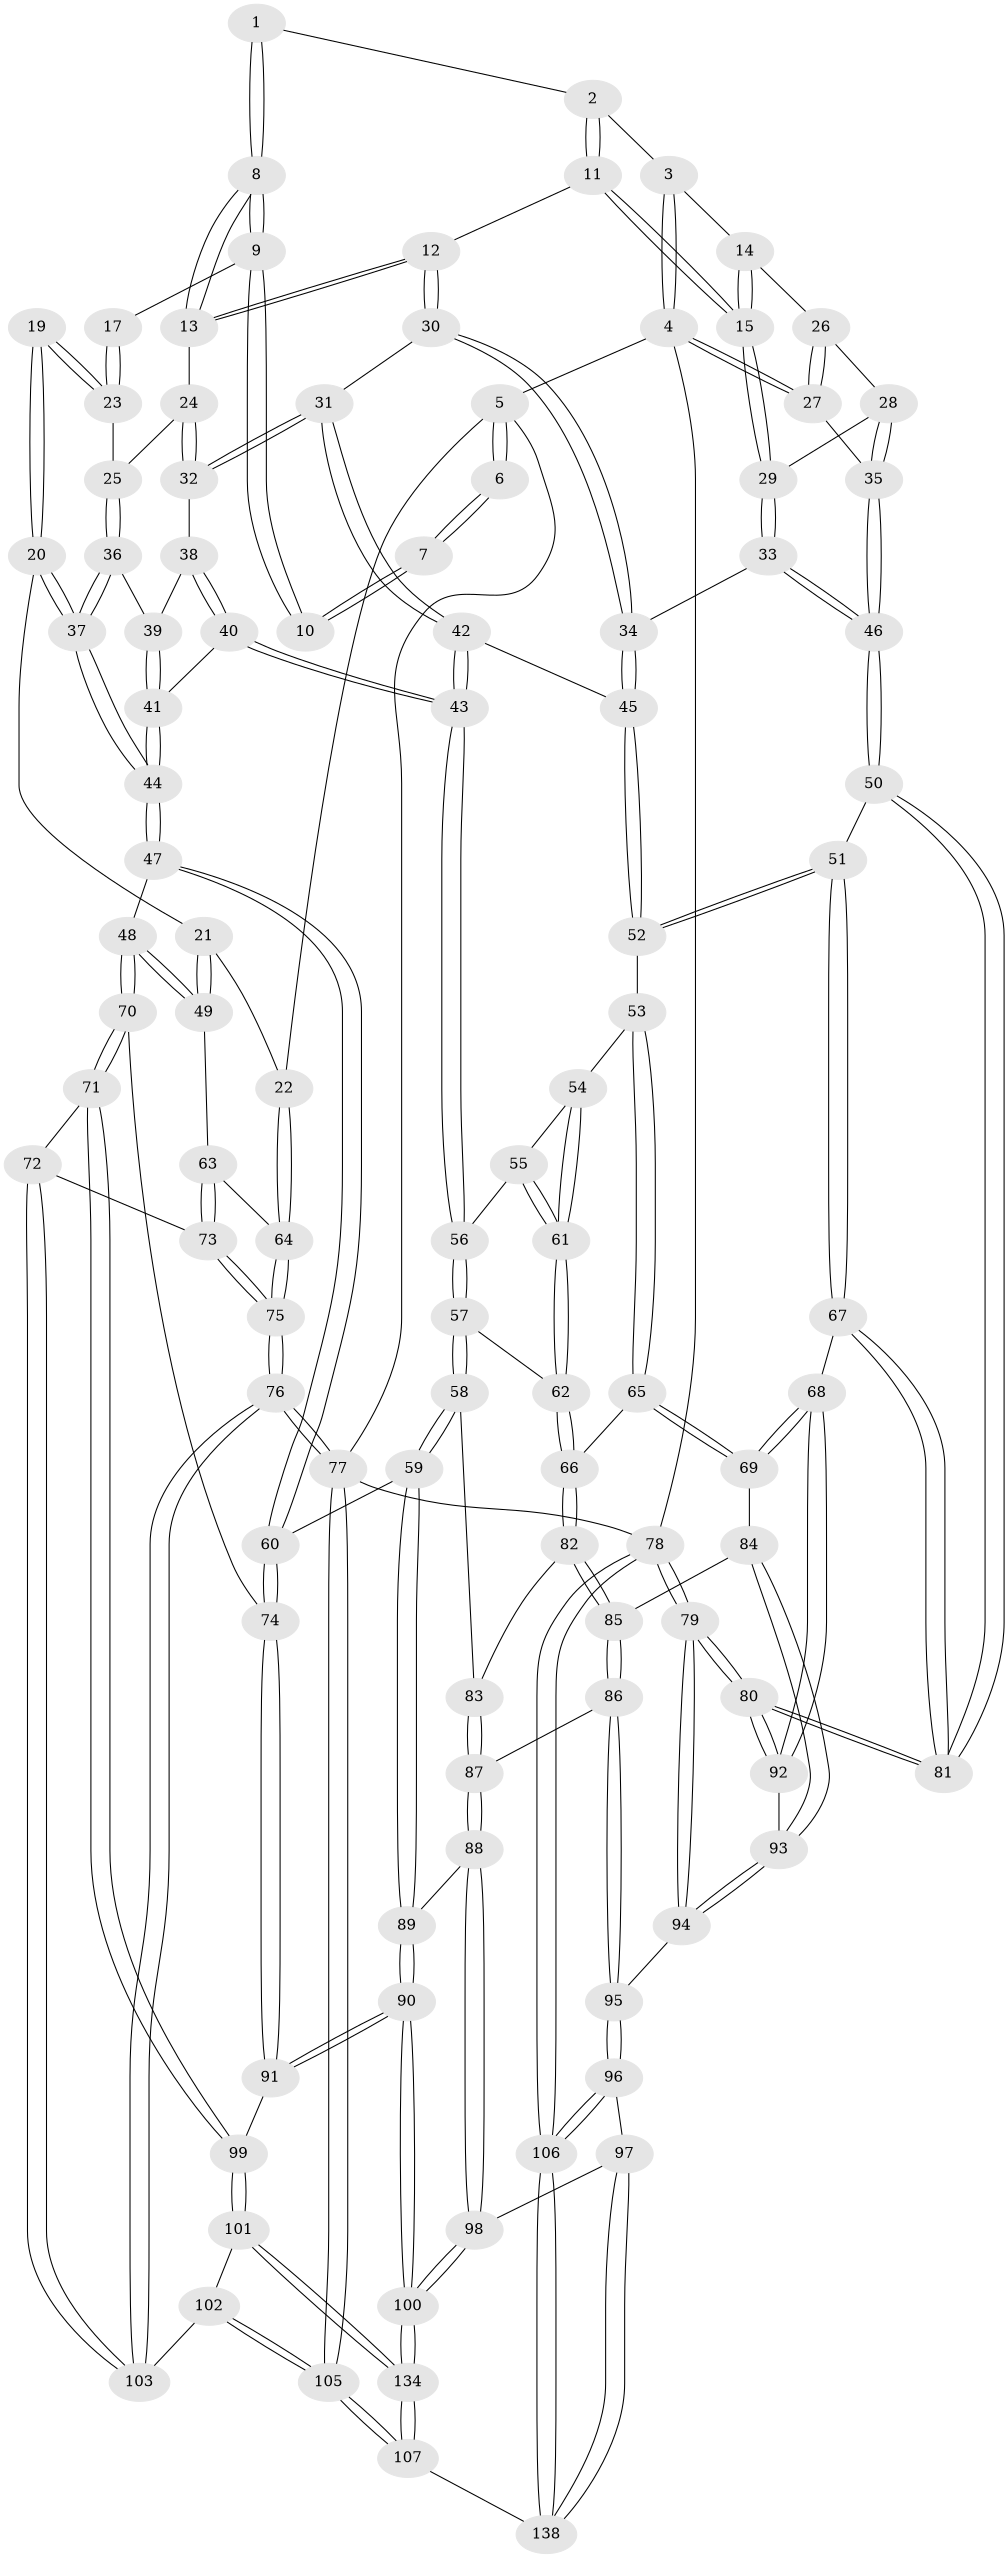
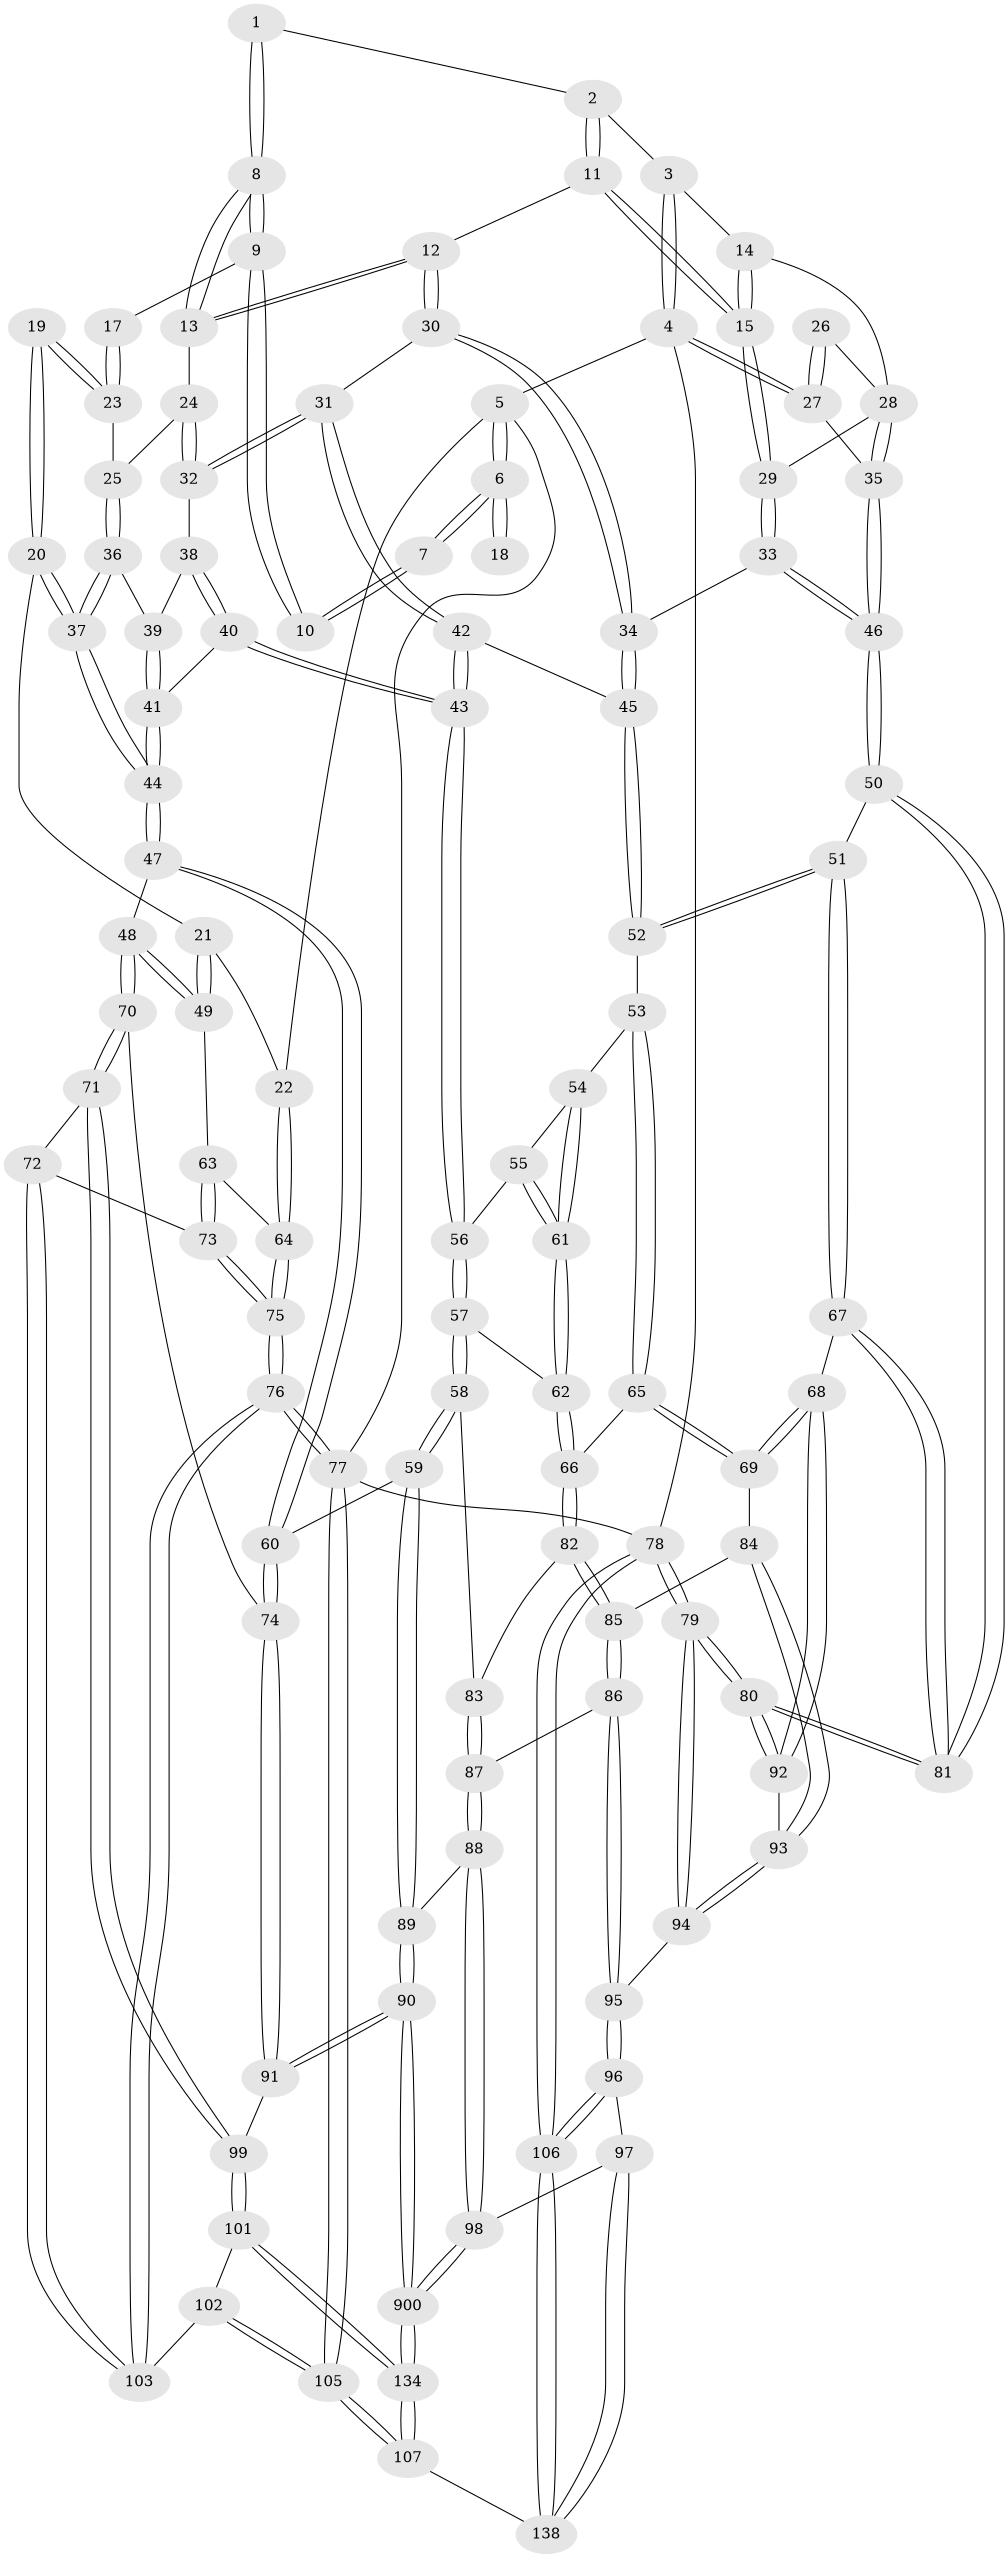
(783, 289) -> (852, 302)
none -> (500, 556)
(408, 2306) -> (408, 2306)
